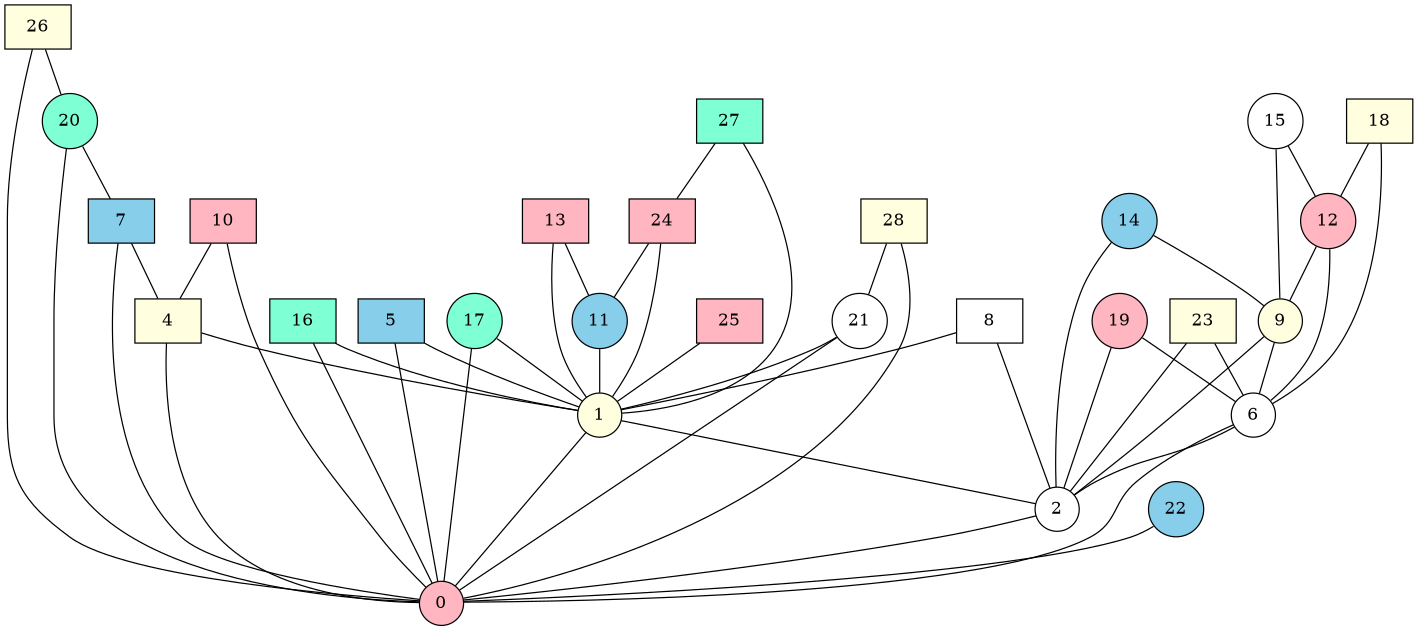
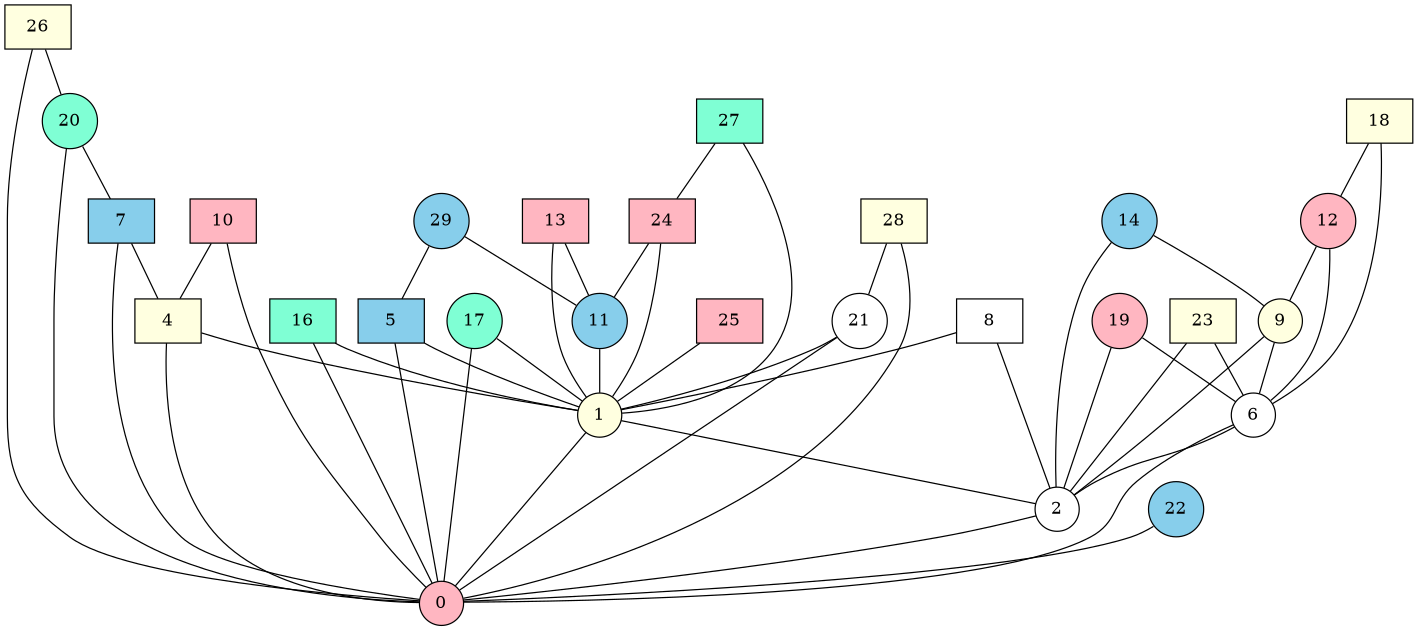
(1275, 121) -> none
none -> (441, 221)
